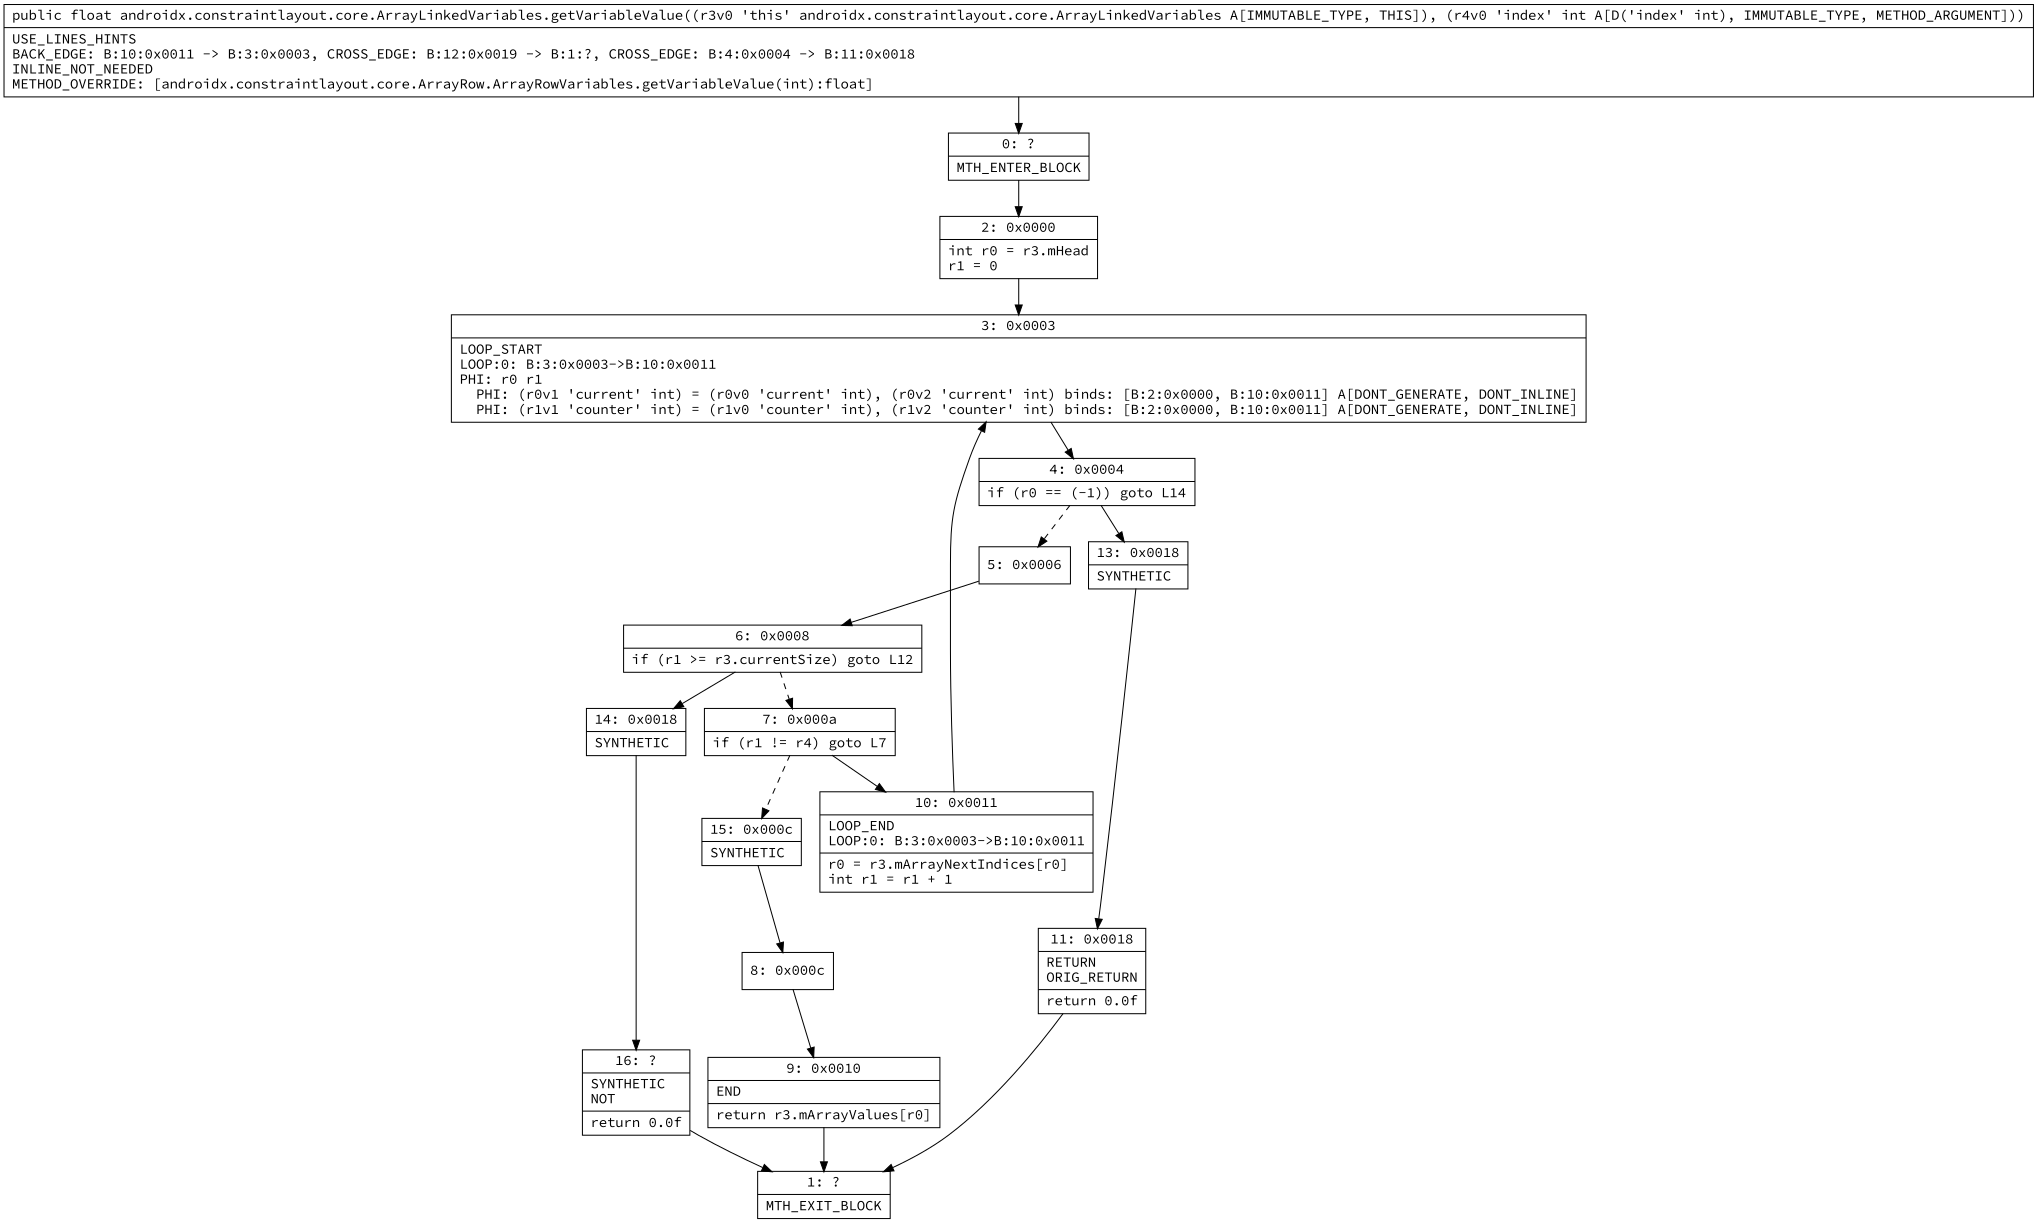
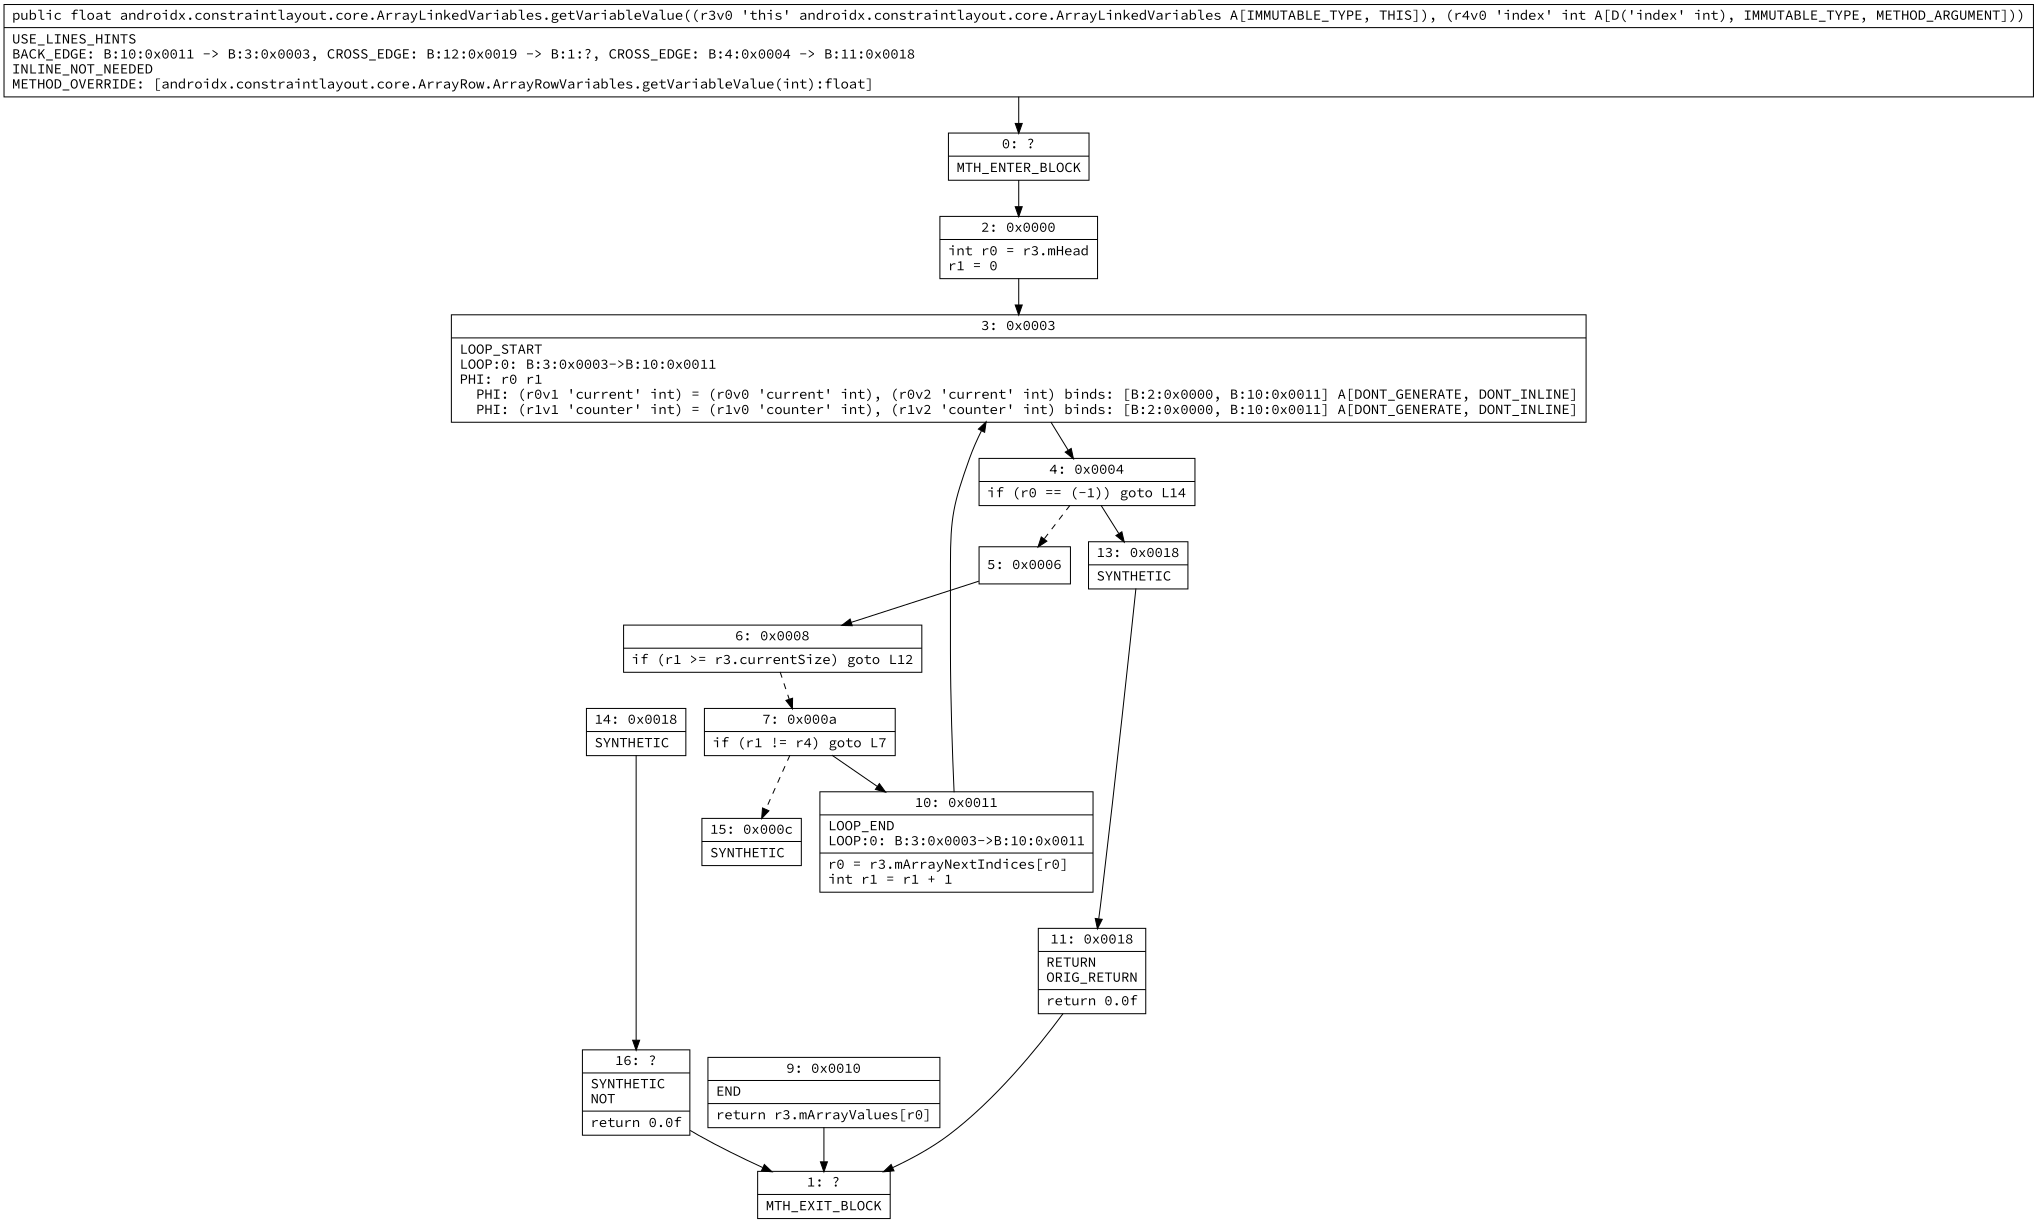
(709, 688) -> none
(788, 971) -> none
